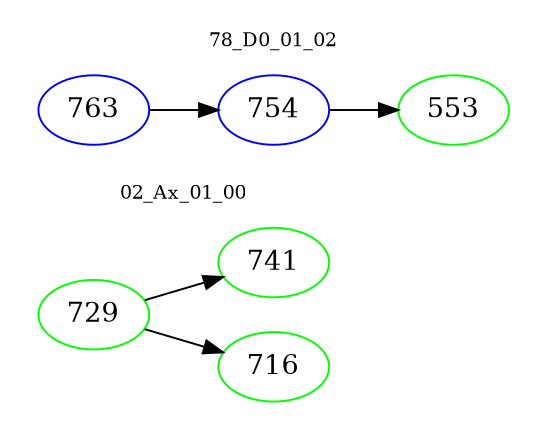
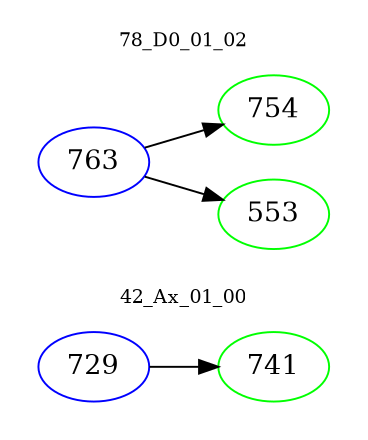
(274, 110) -> (274, 110)
(354, 110) -> (174, 185)
(184, 194) -> (184, 298)
(94, 315) -> (94, 367)
(274, 367) -> none
